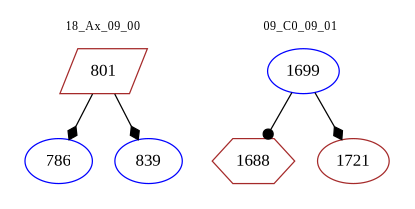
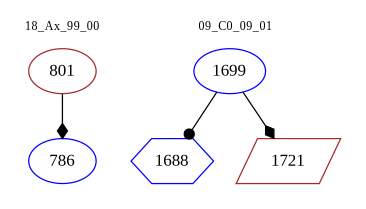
(104, 27) -> (63, 27)
(104, 71) -> (62, 71)
(149, 161) -> none
(253, 161) -> (172, 161)
(353, 161) -> (288, 161)
